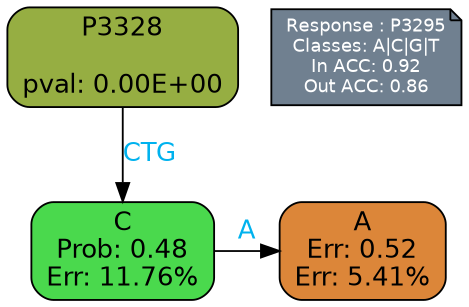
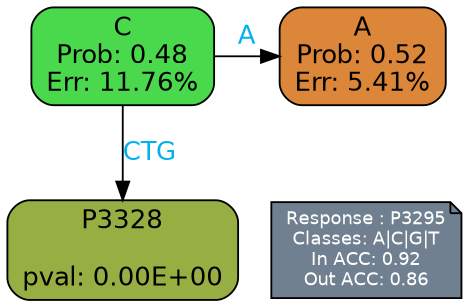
(123, 145) -> (123, 144)
(363, 251) -> (363, 56)
